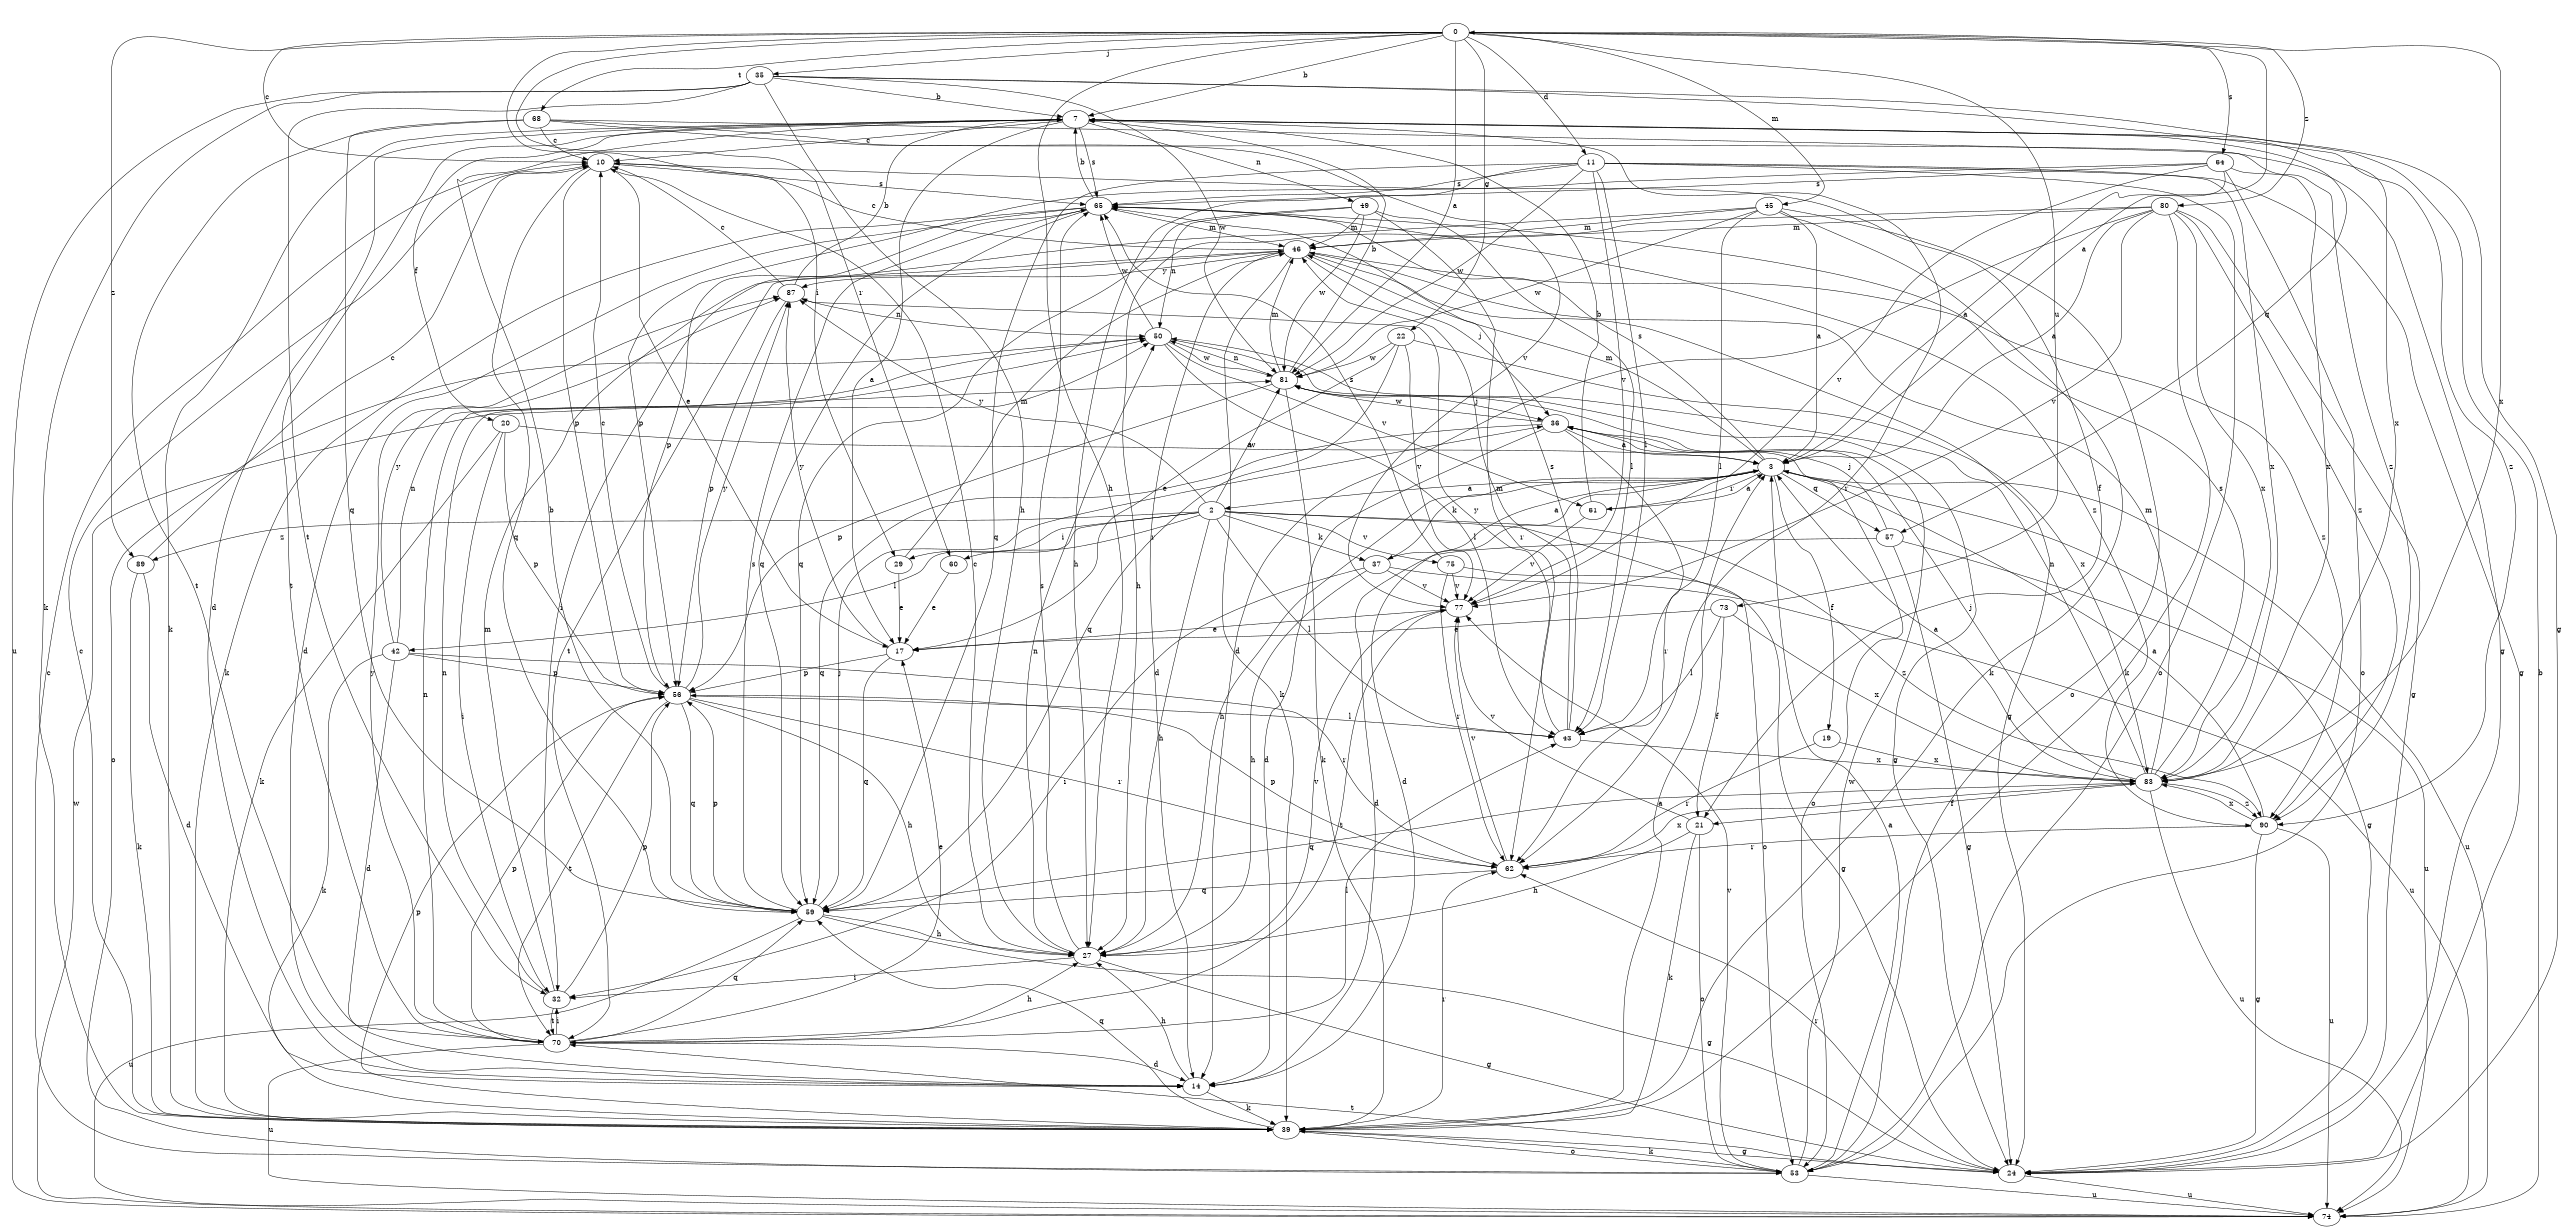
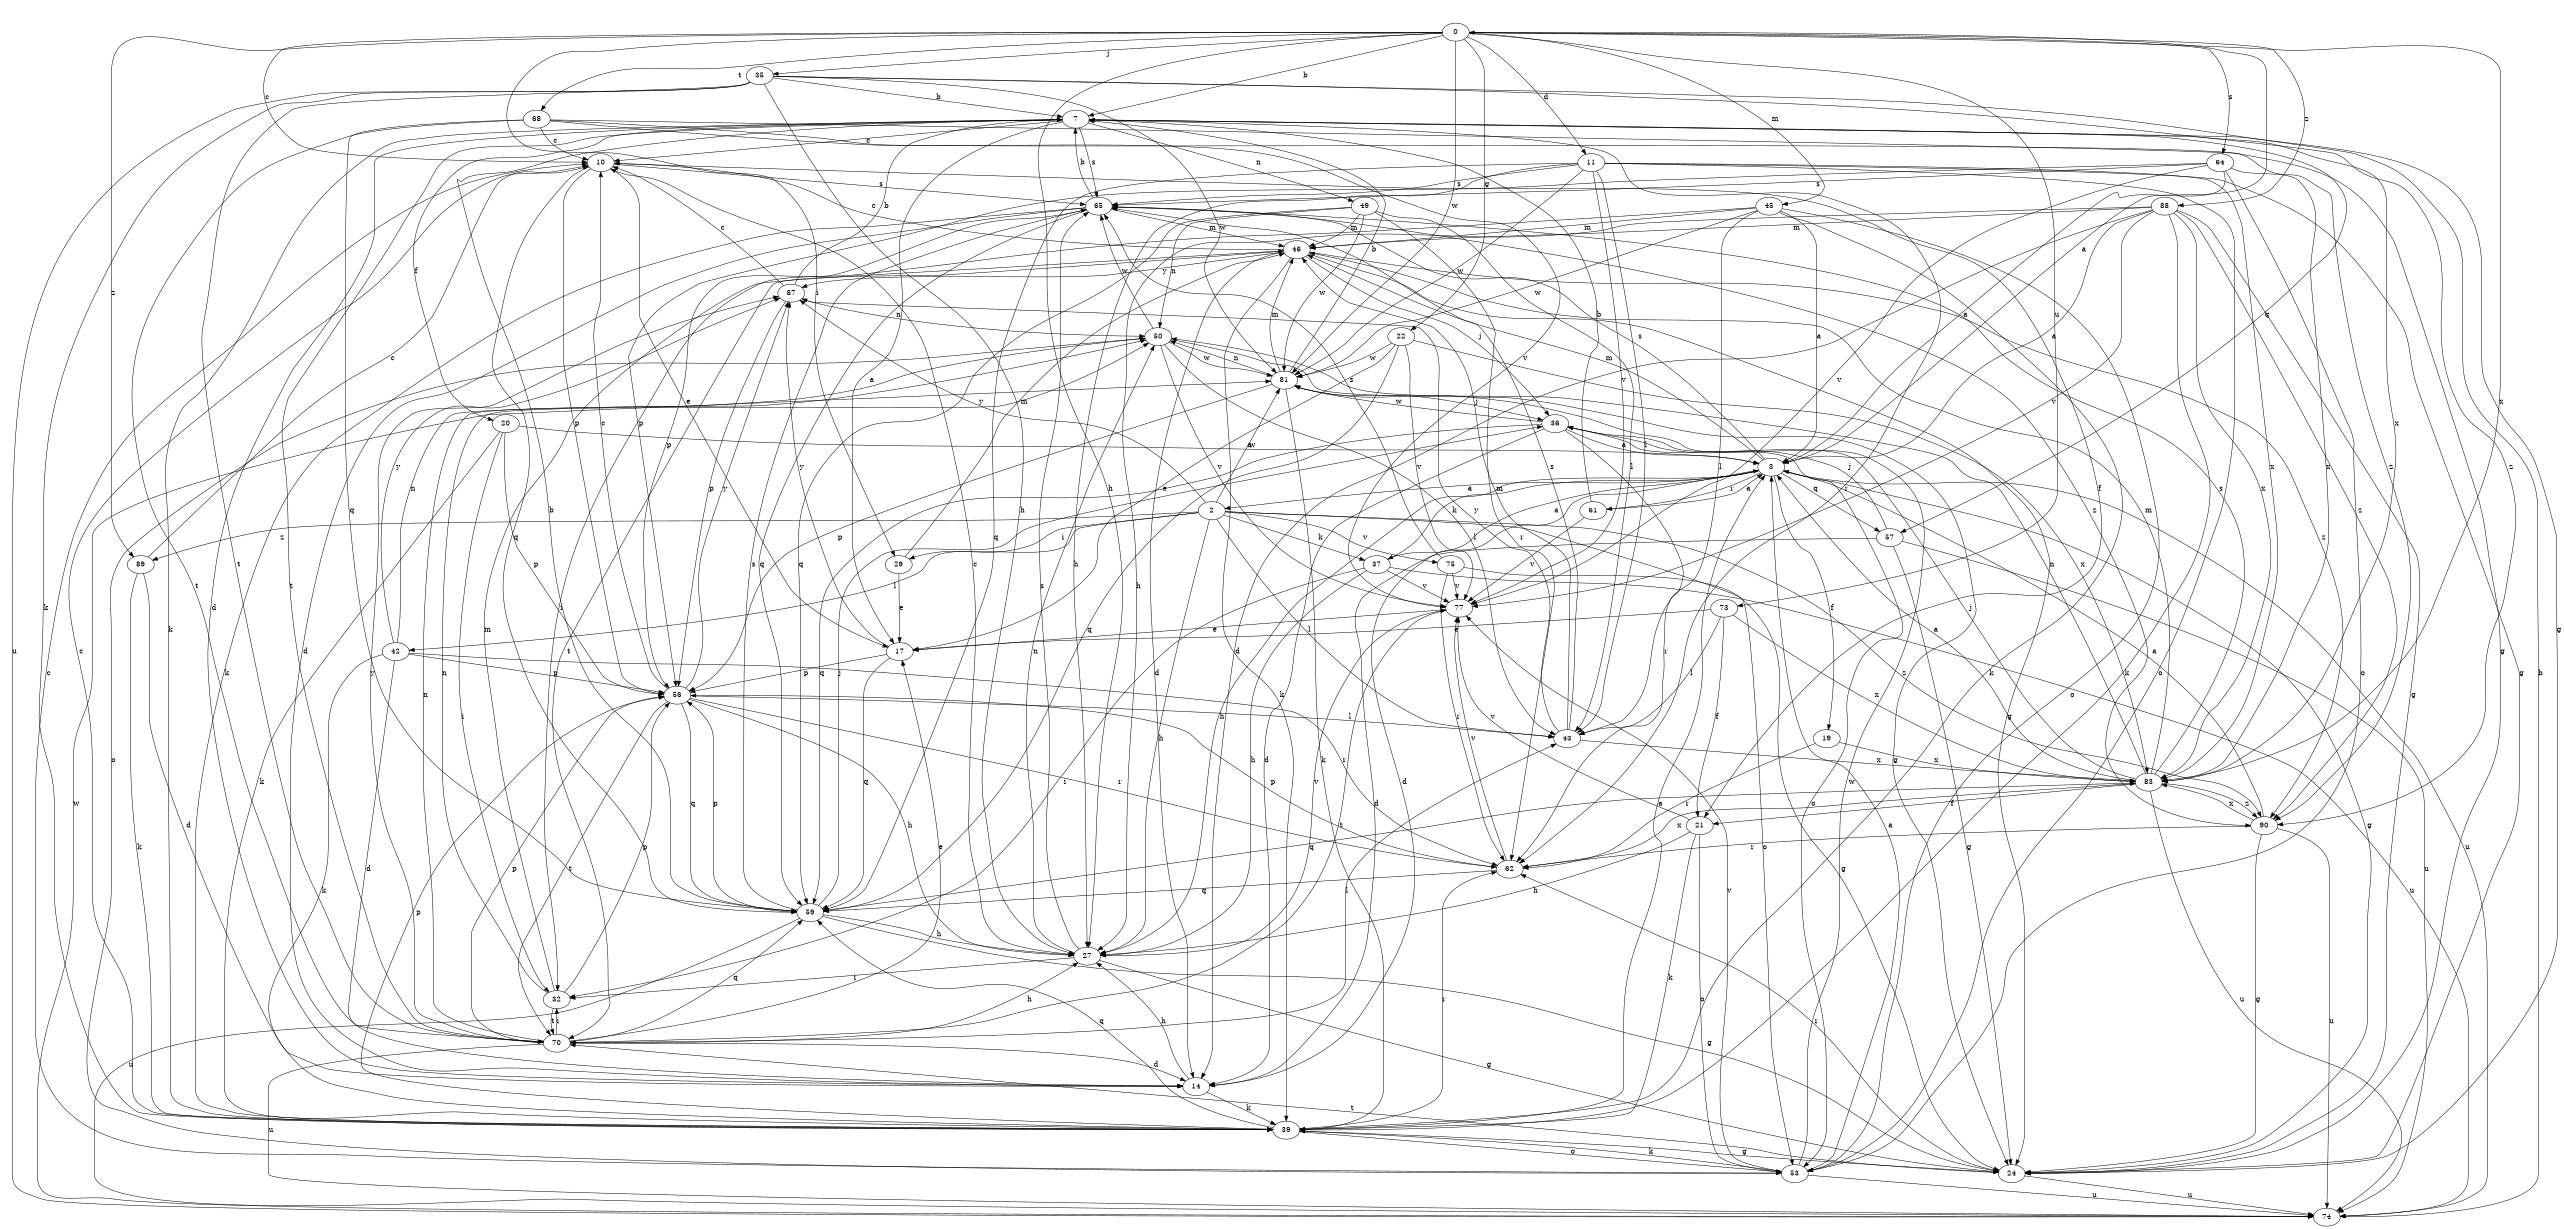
(1455, 206) -> (1455, 206)
(2165, 206) -> (2165, 206)
(290, 361) -> (204, 373)
(1370, 428) -> (1249, 518)
(954, 565) -> none
